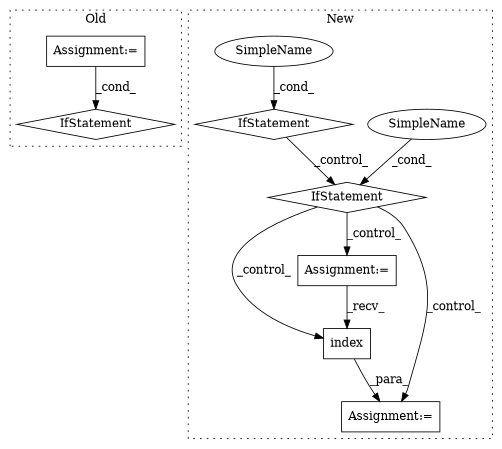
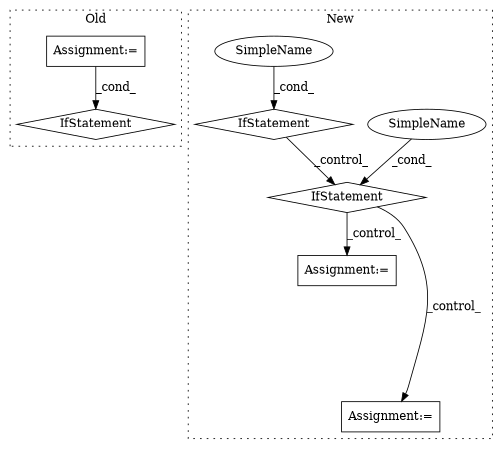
(347, 344) -> none
